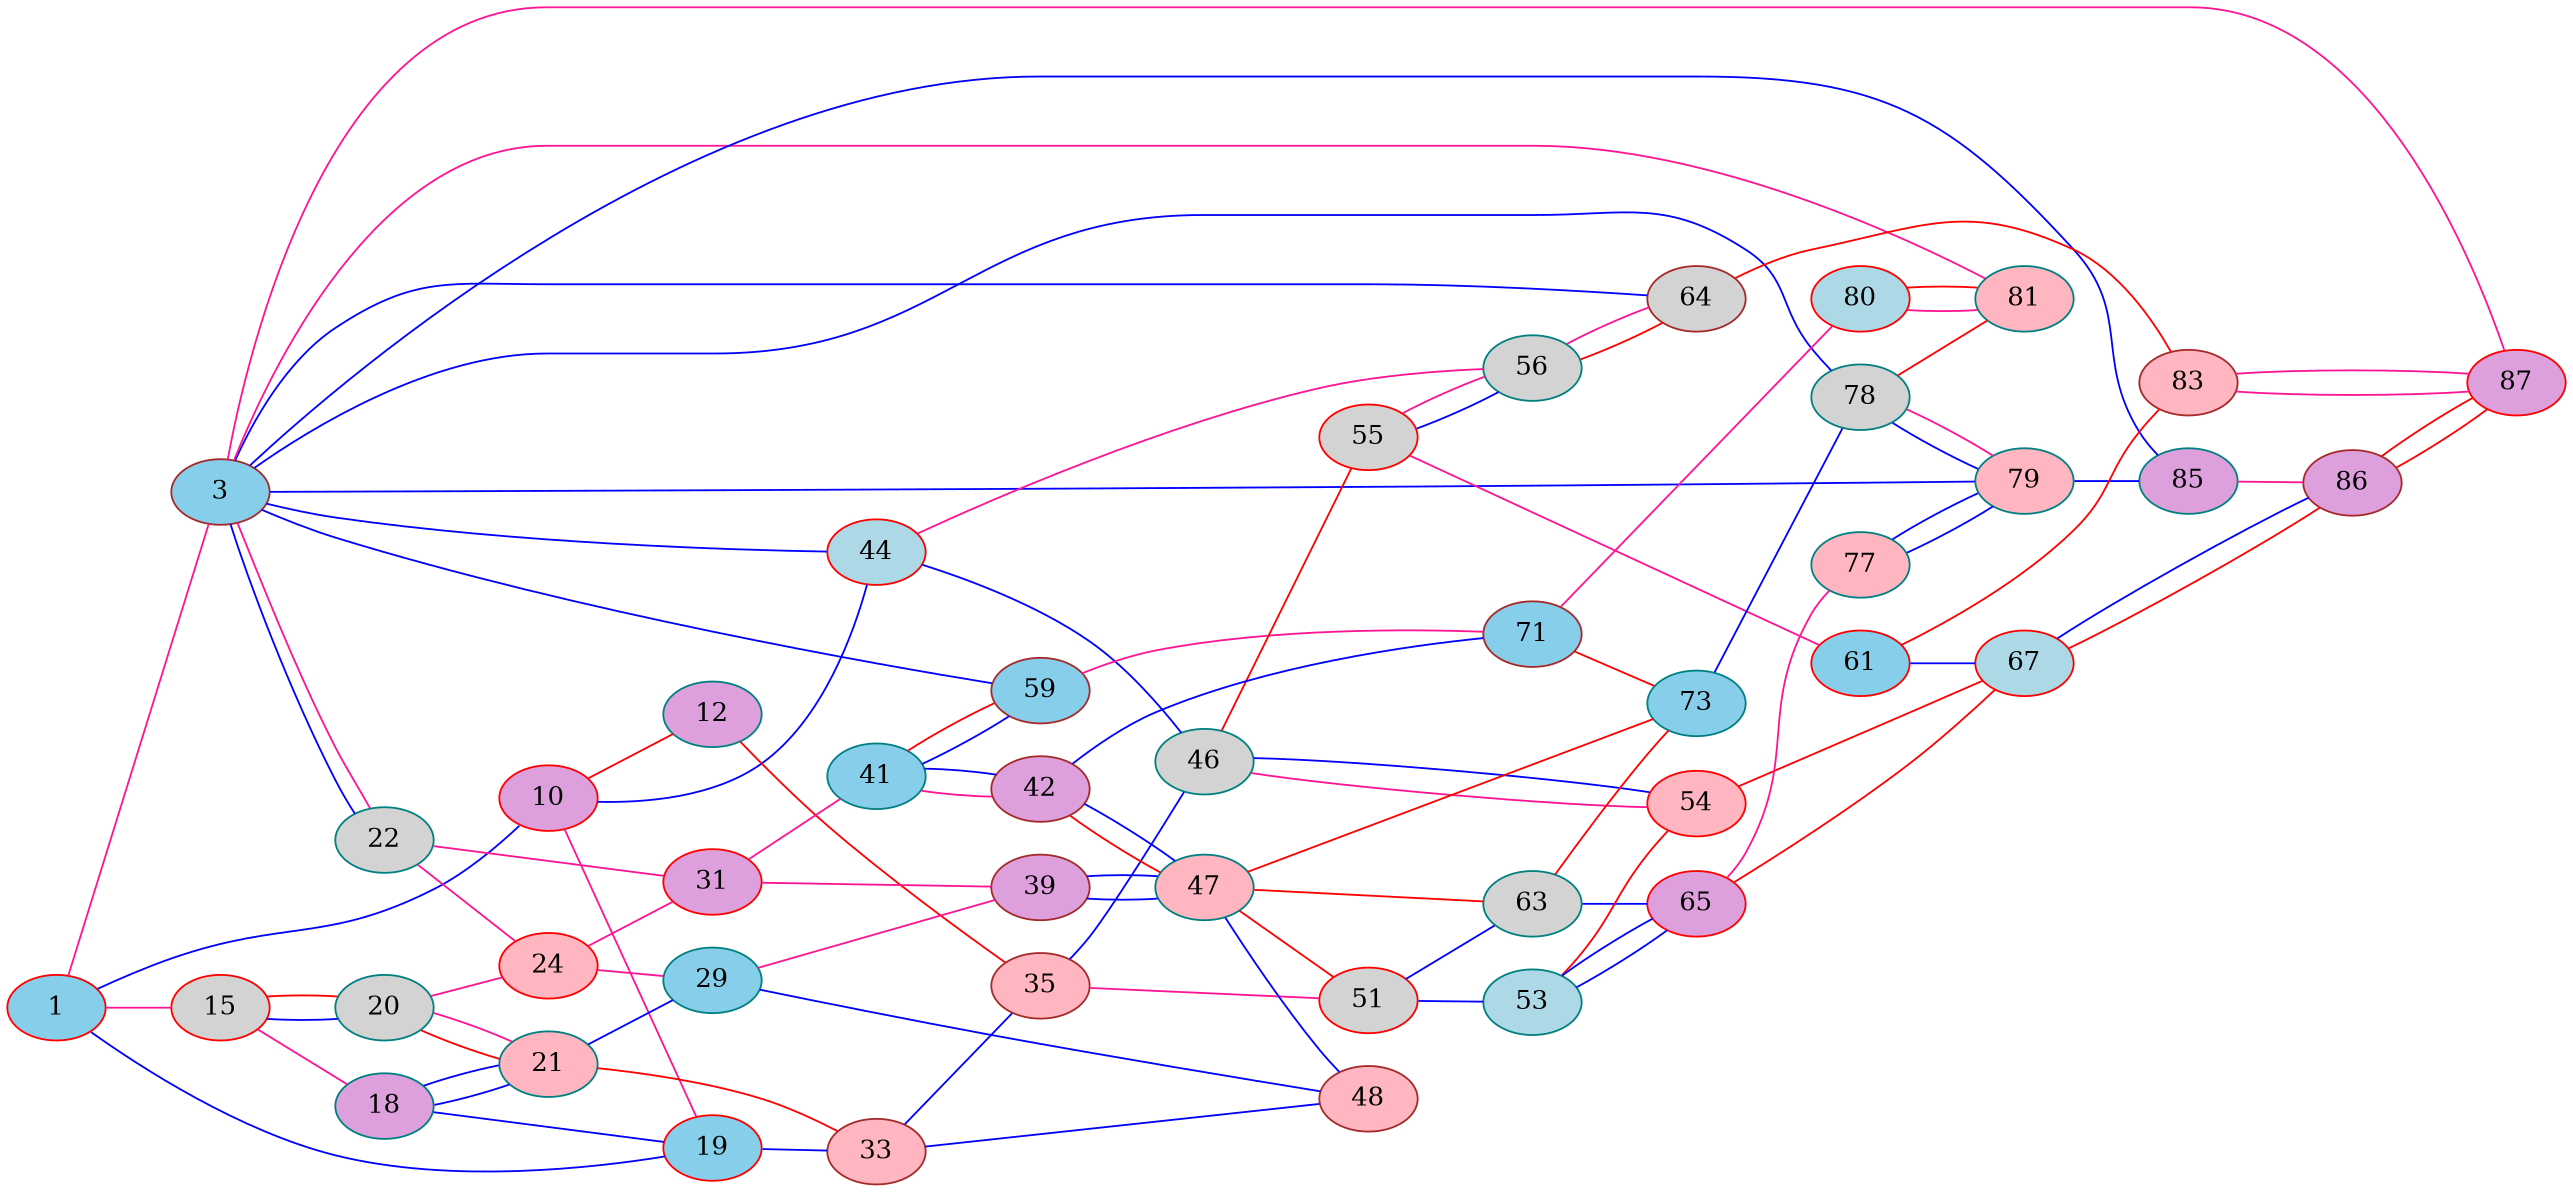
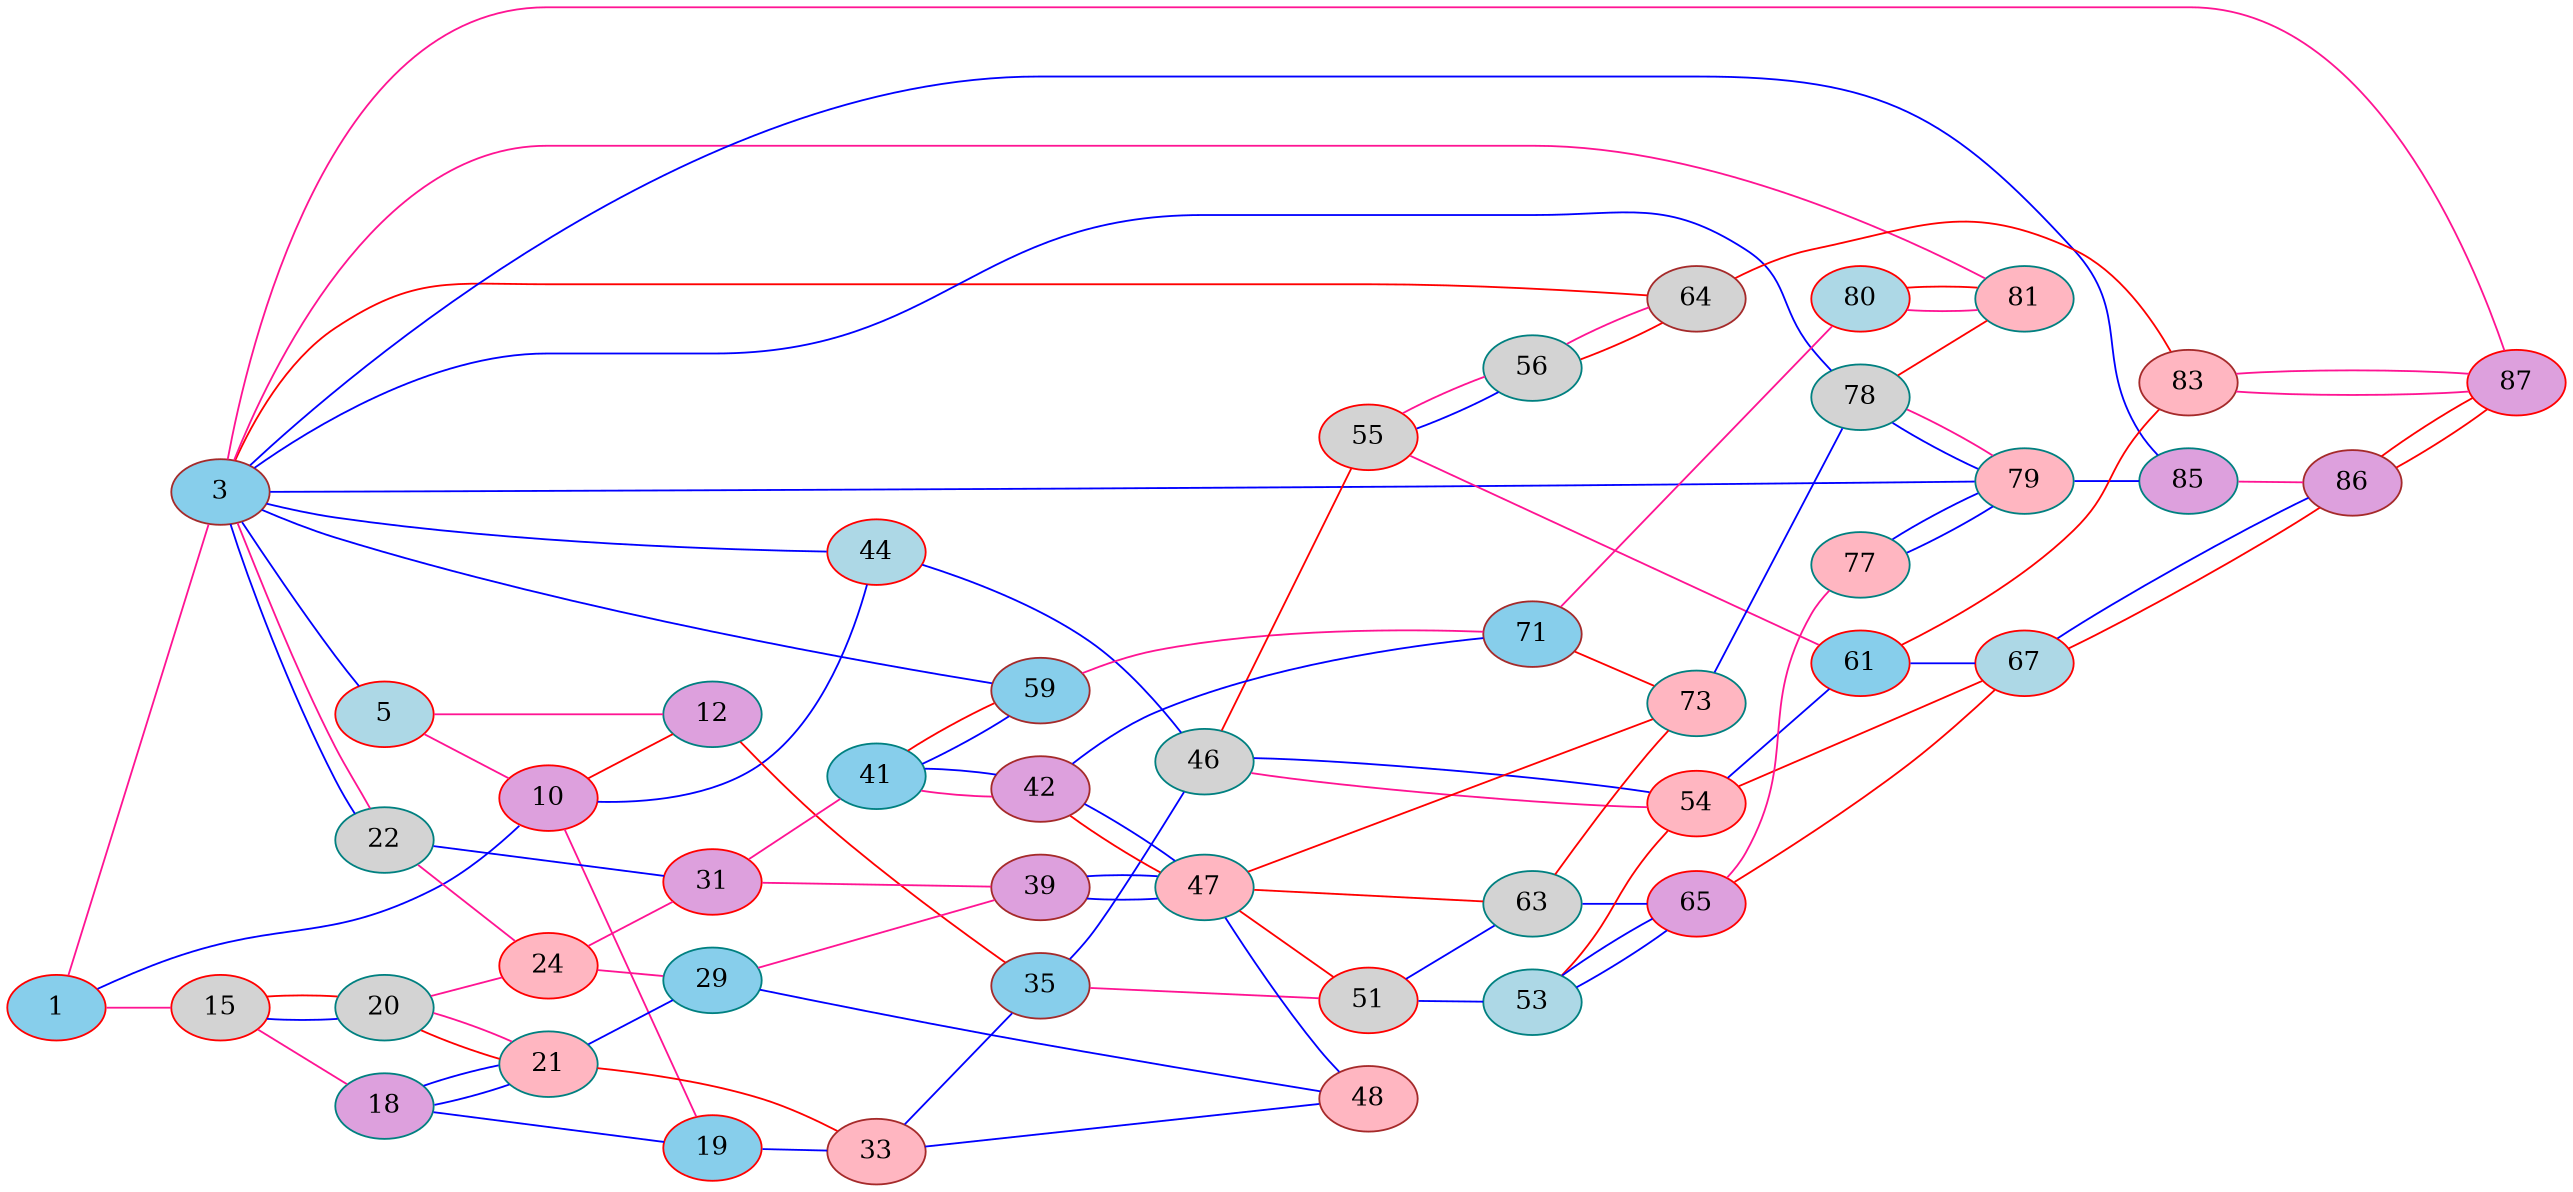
(903, 284) -> (903, 284)
(1193, 424) -> none
(1696, 703) -> (1696, 703)
none -> (384, 714)
none -> (1766, 744)
(549, 861) -> (549, 861)
(1040, 986) -> (1040, 986)
(363, 1161) -> none
